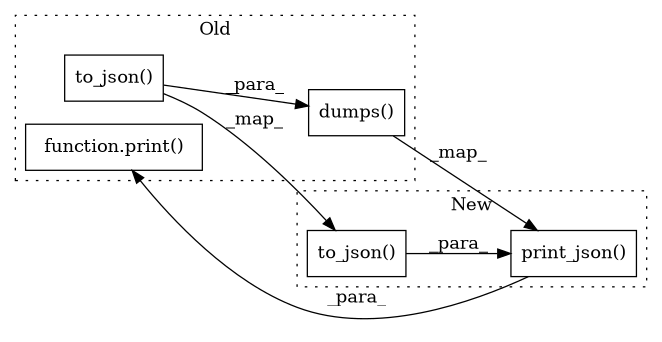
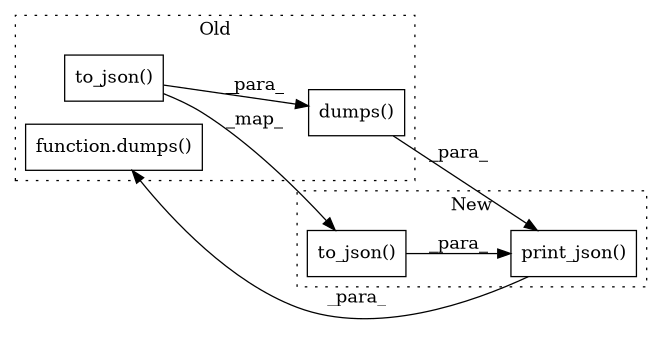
(114, 147) -> (114, 147)
(458, 153) -> (458, 153)
